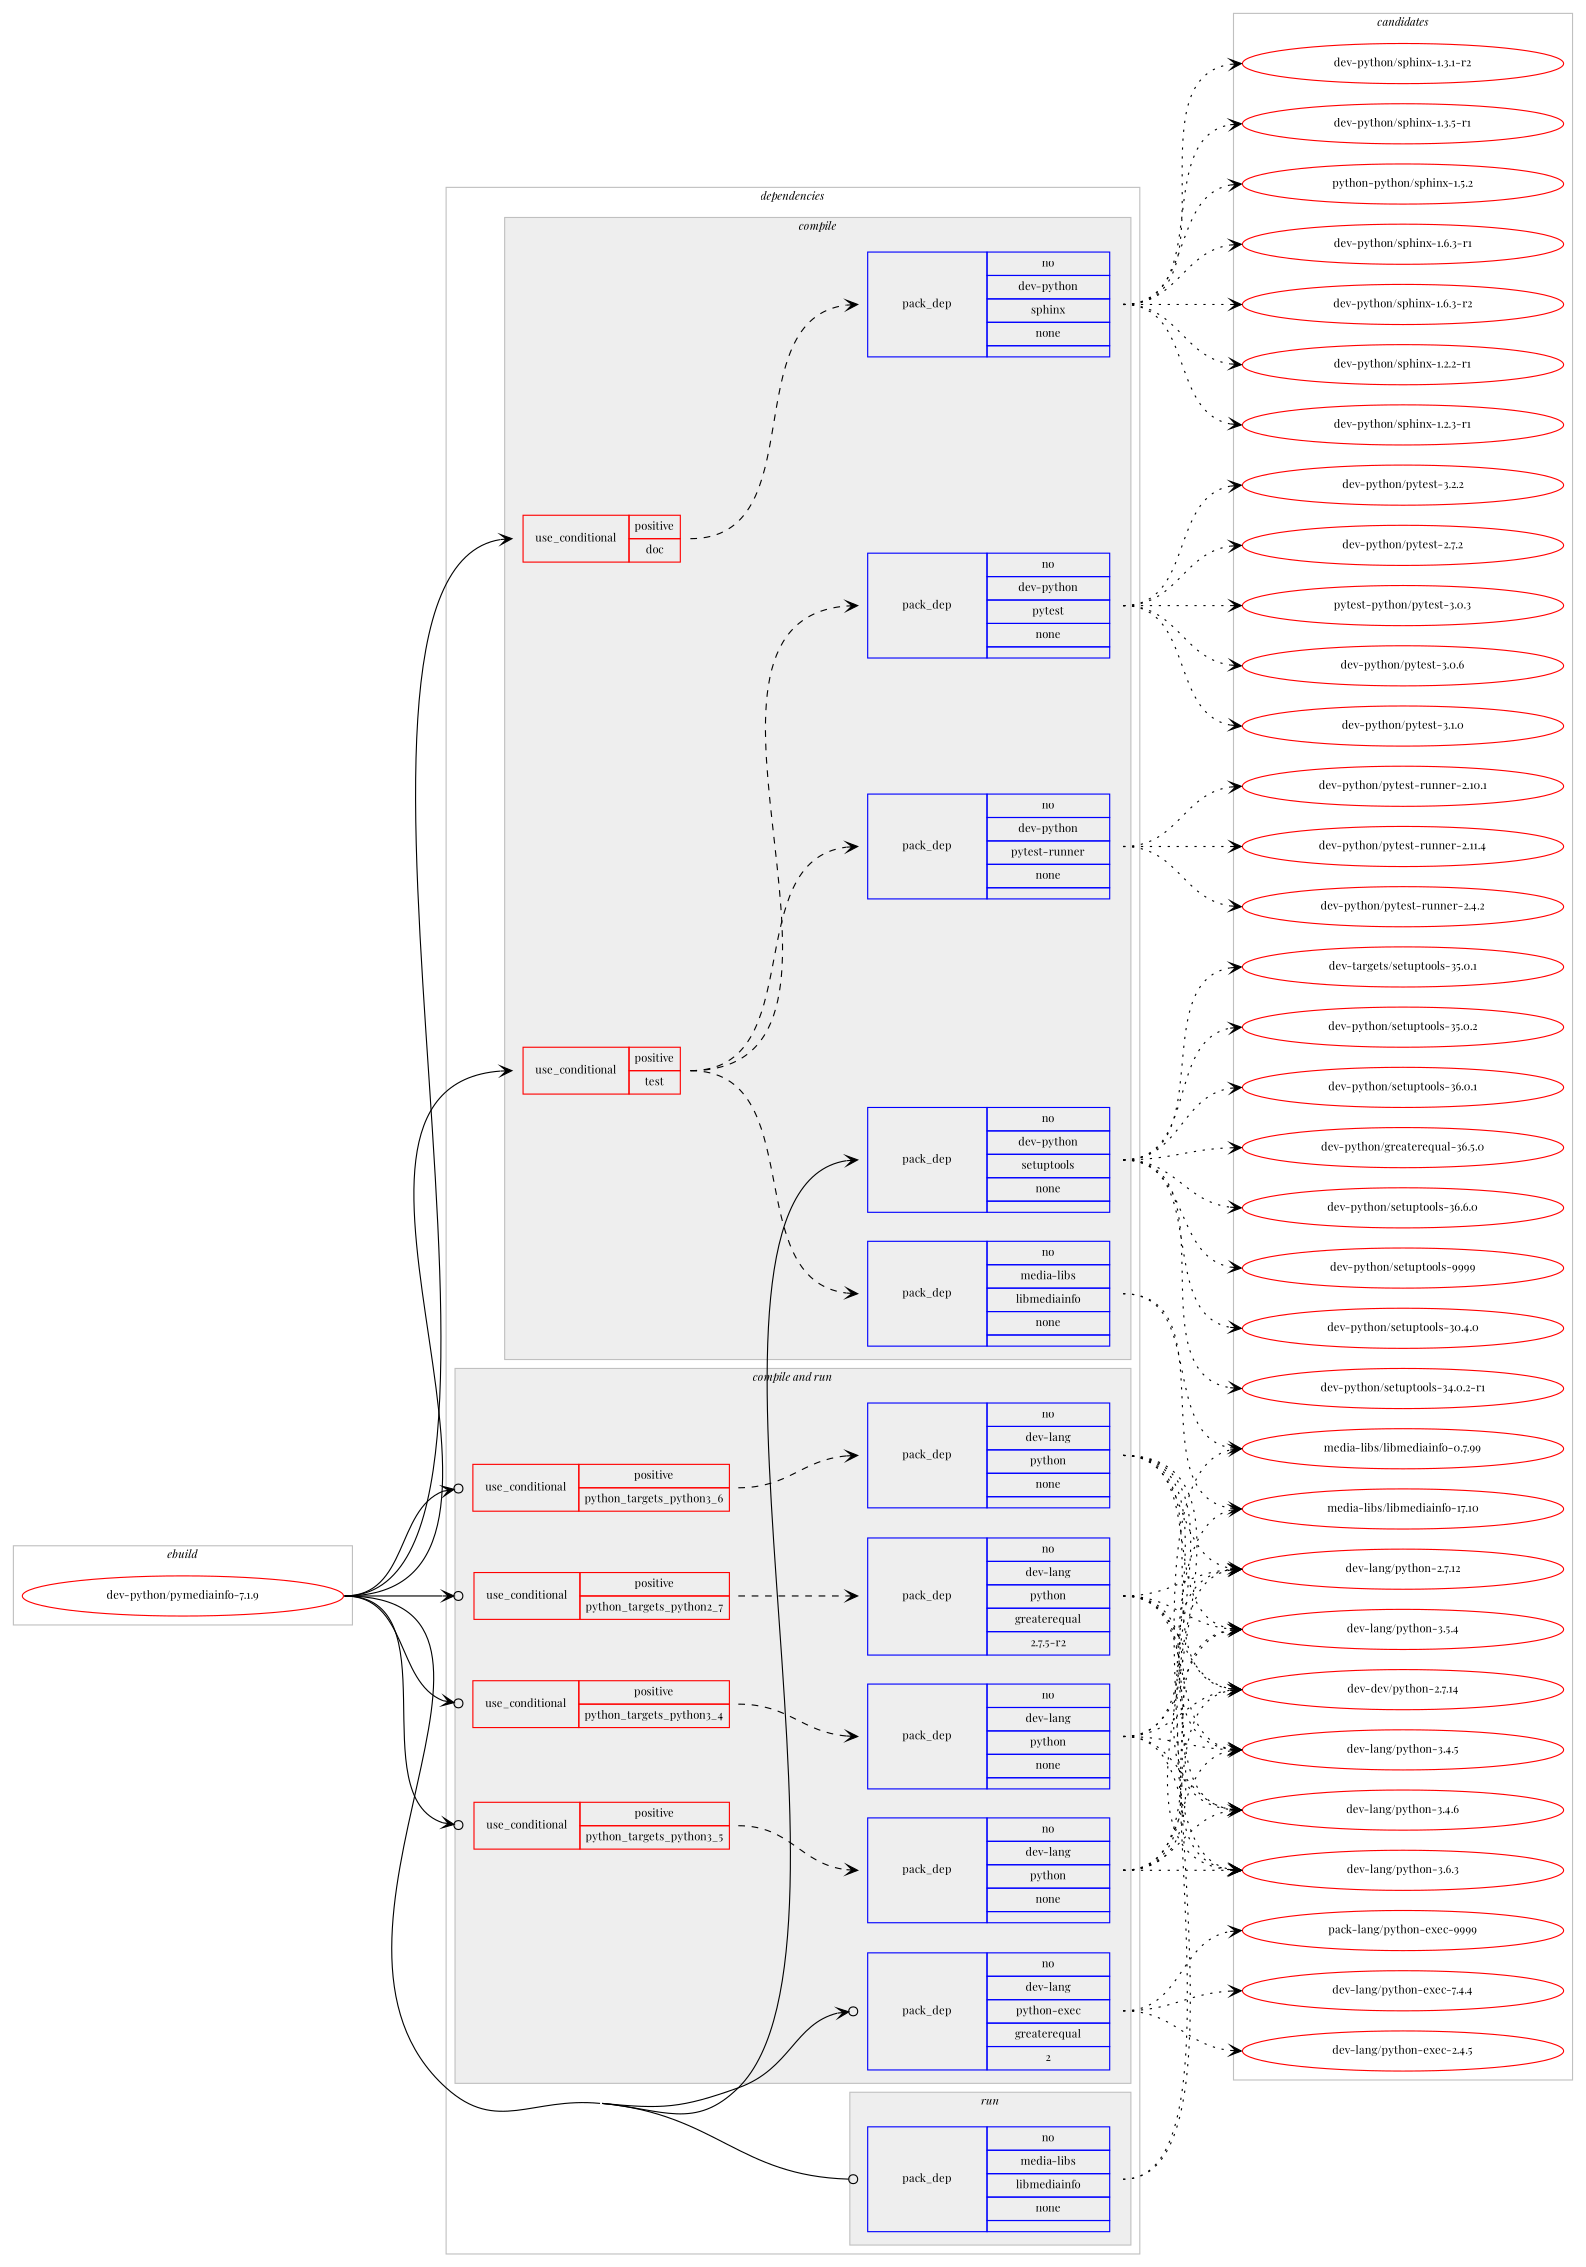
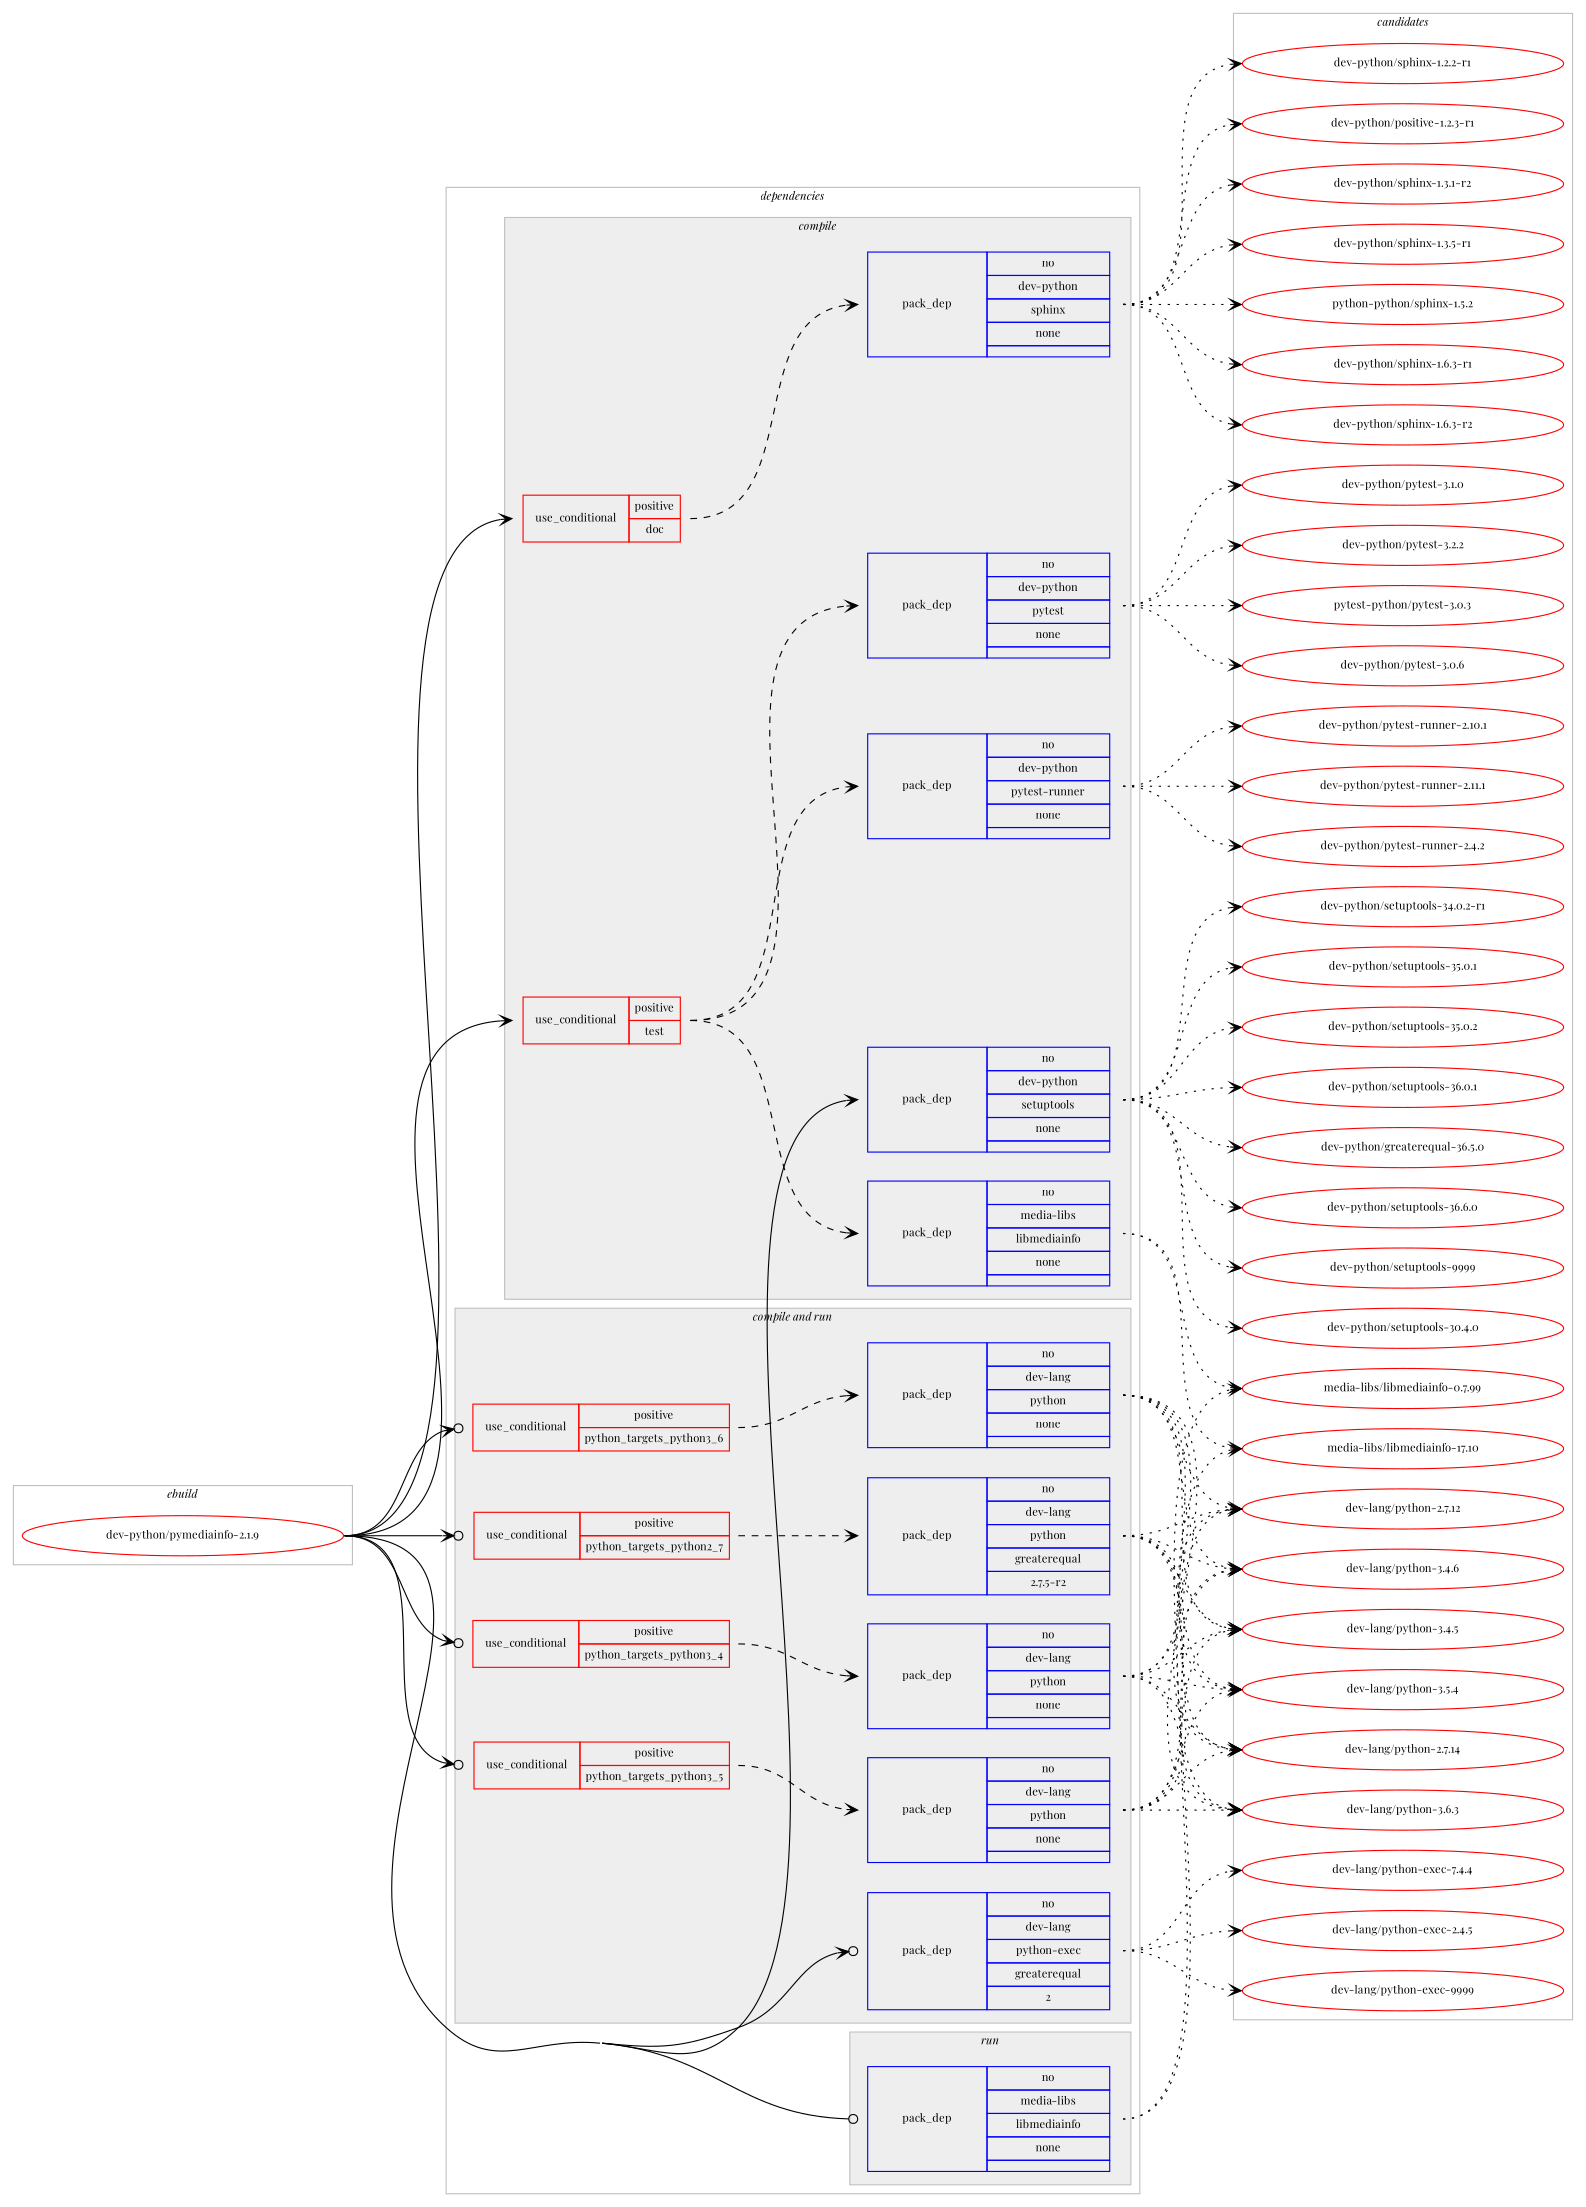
(1403, 425) -> (1403, 124)
(1403, 545) -> none
(1403, 846) -> (1403, 786)
(1403, 967) -> (1403, 967)
(183, 1596) -> (183, 1536)
(1403, 1690) -> (1403, 1750)
(1403, 1931) -> (1403, 1991)
